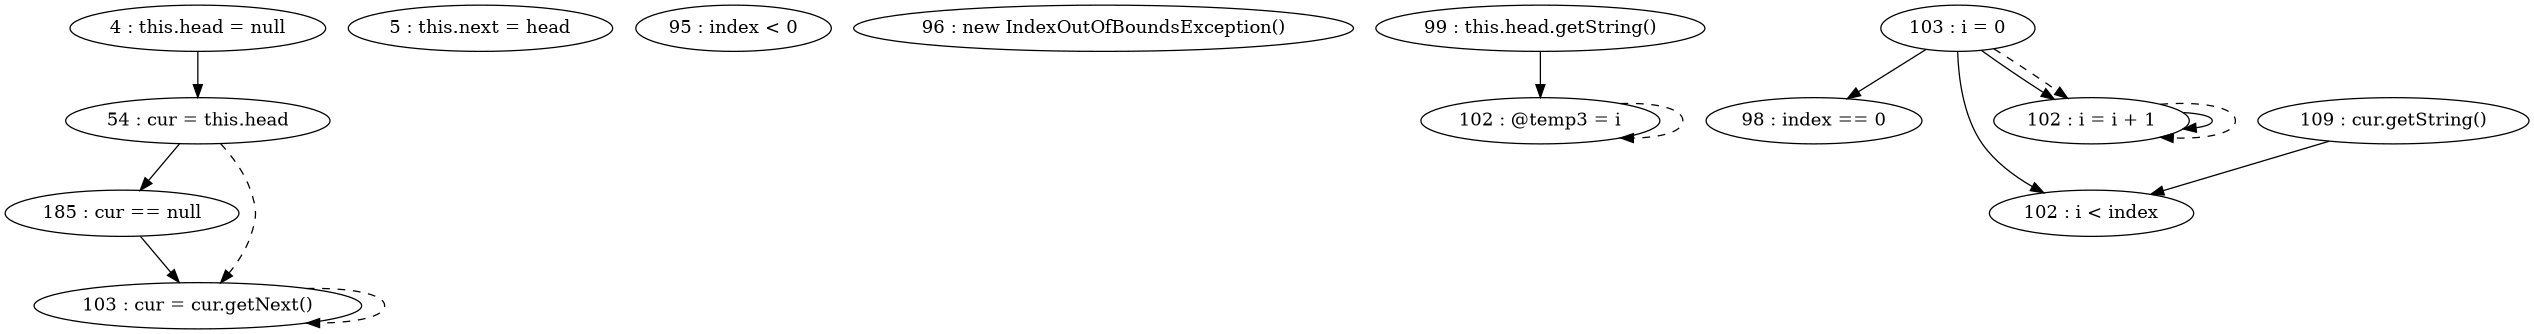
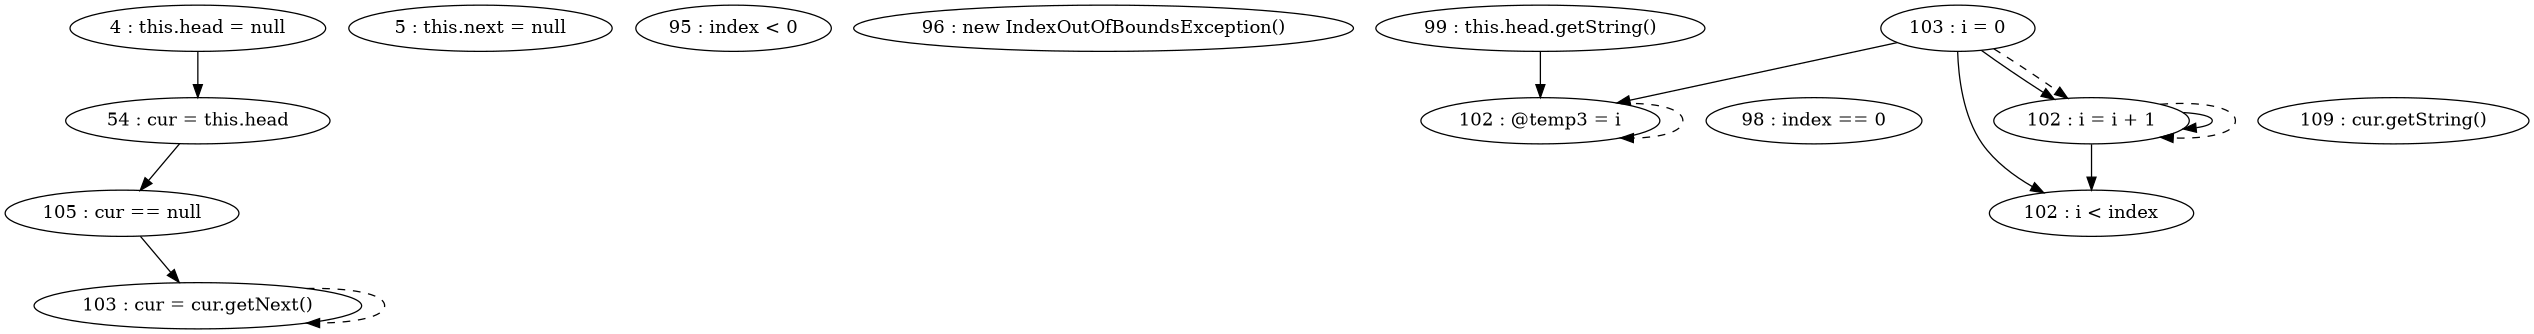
(480, 28) -> (480, 28)
(1892, 71) -> (1763, 71)
(2246, 166) -> (2092, 161)
(255, 207) -> none
(122, 213) -> (122, 213)
